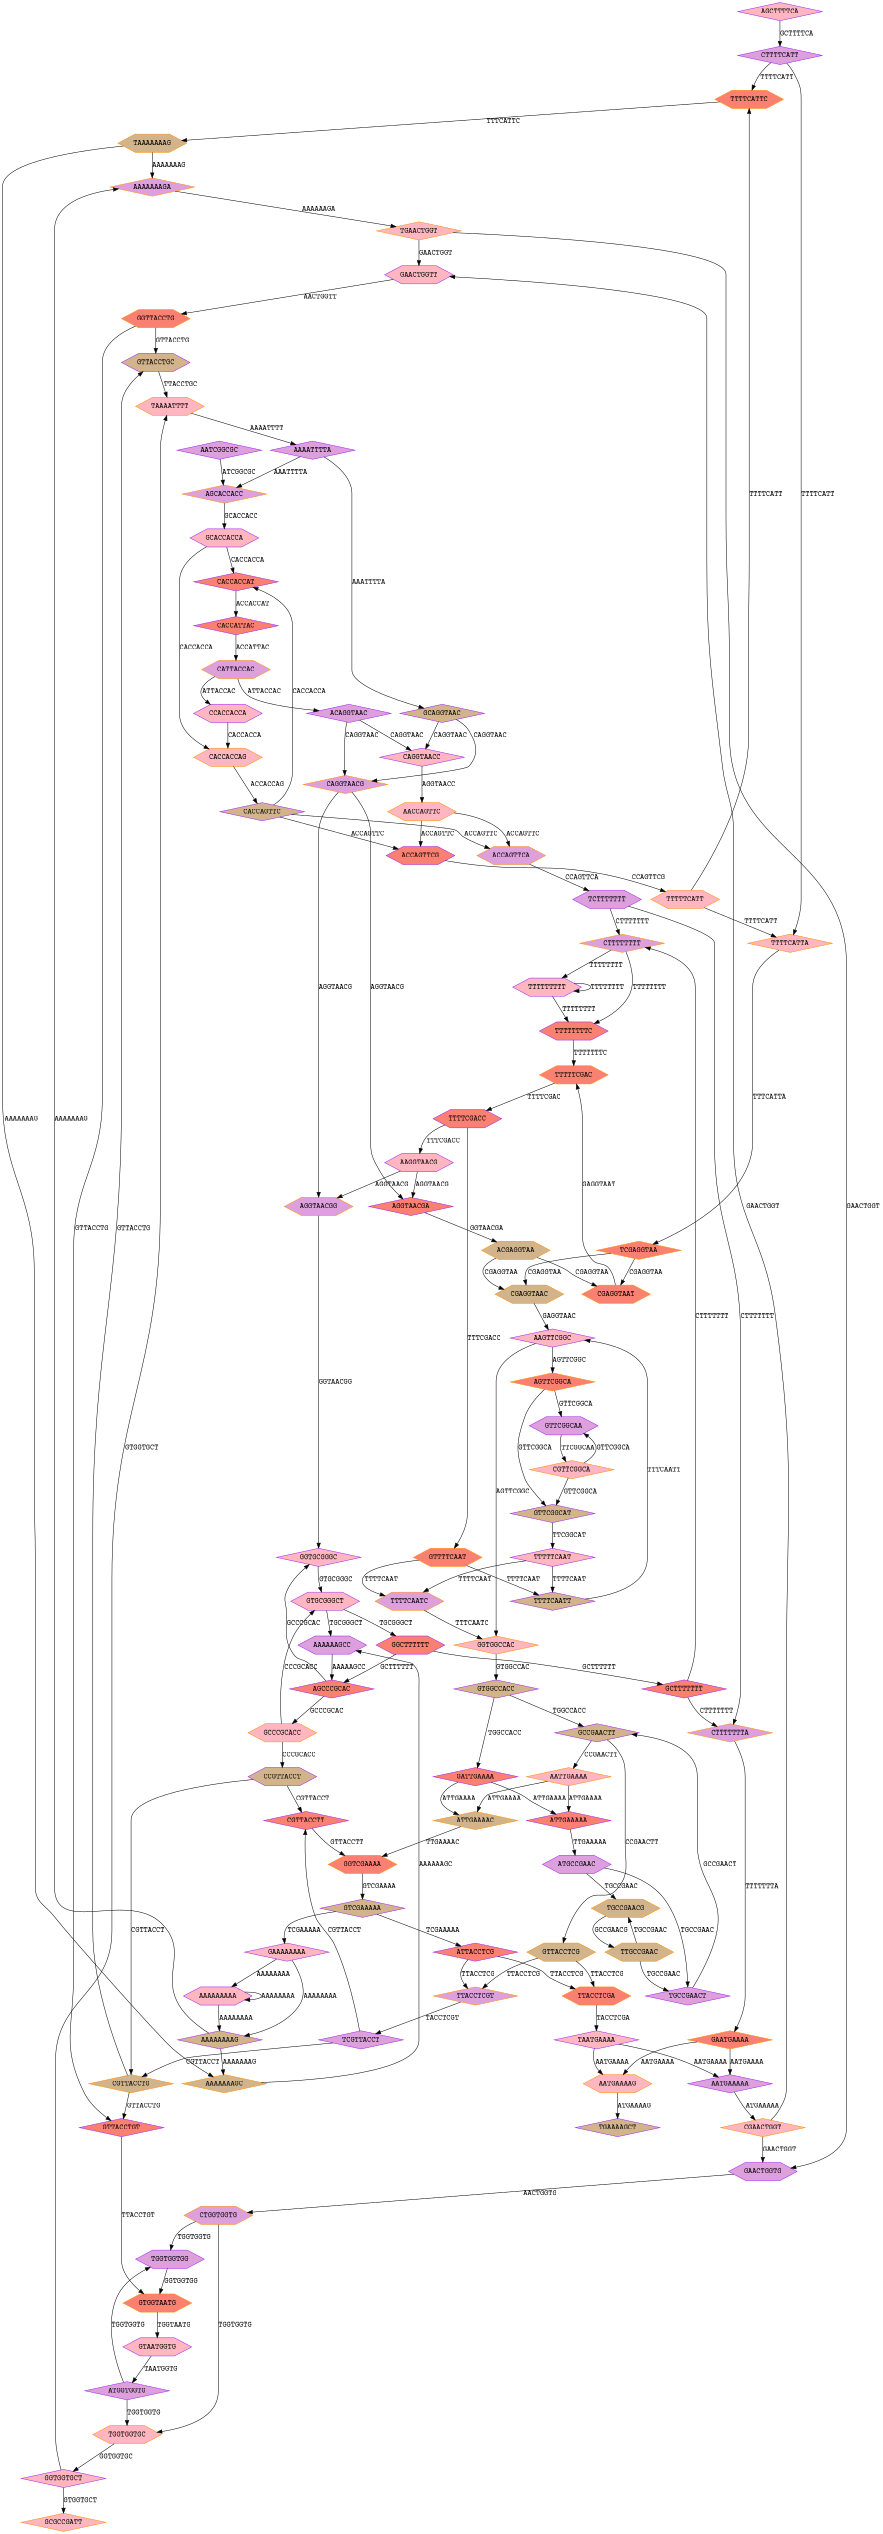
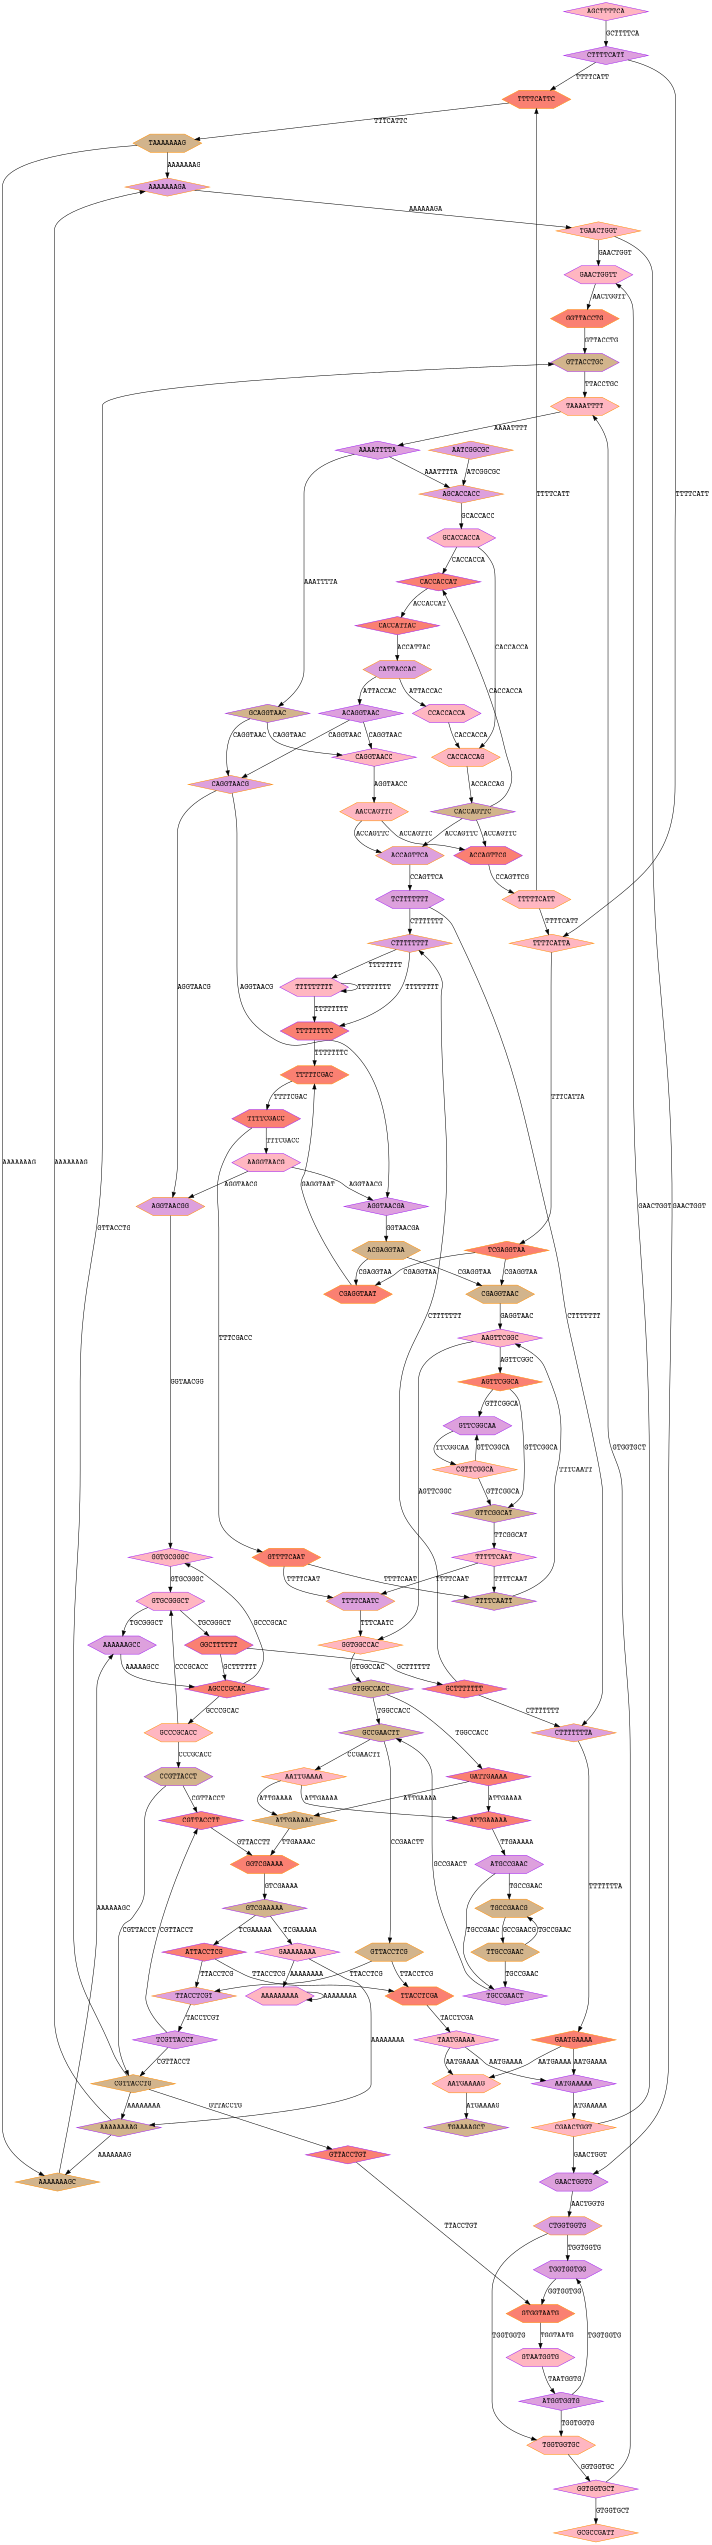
(219, 450) -> (471, 450)
(411, 1206) -> (386, 1206)
(76, 1218) -> none
(219, 2015) -> (127, 2103)
